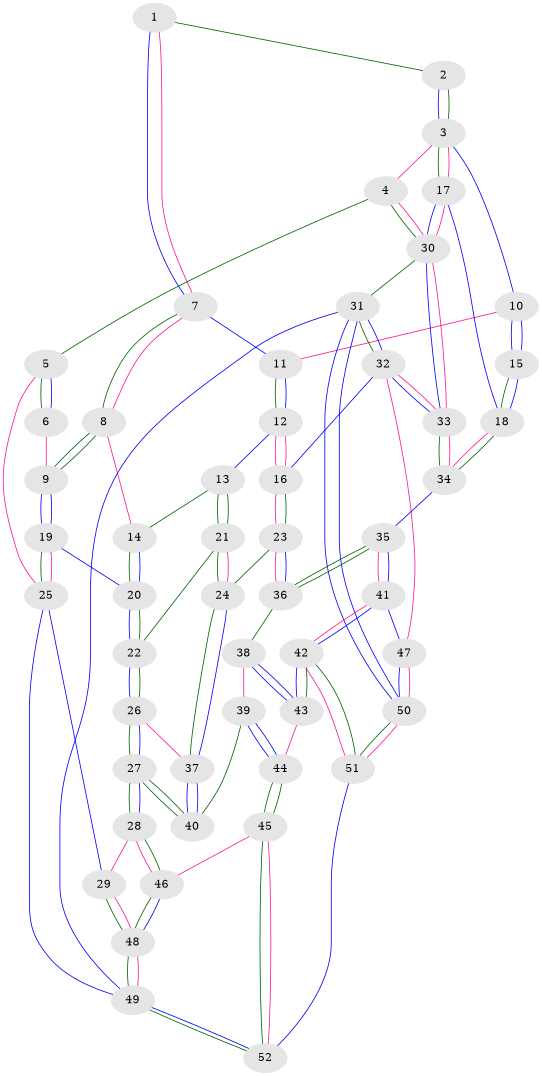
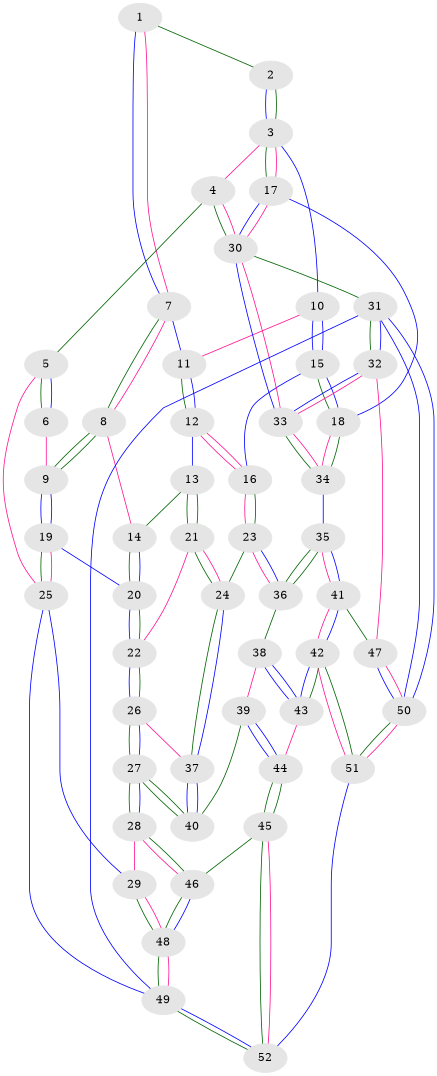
(332, 422) -> (252, 407)
(179, 596) -> (170, 598)
(394, 624) -> (357, 625)
(214, 856) -> (229, 856)
